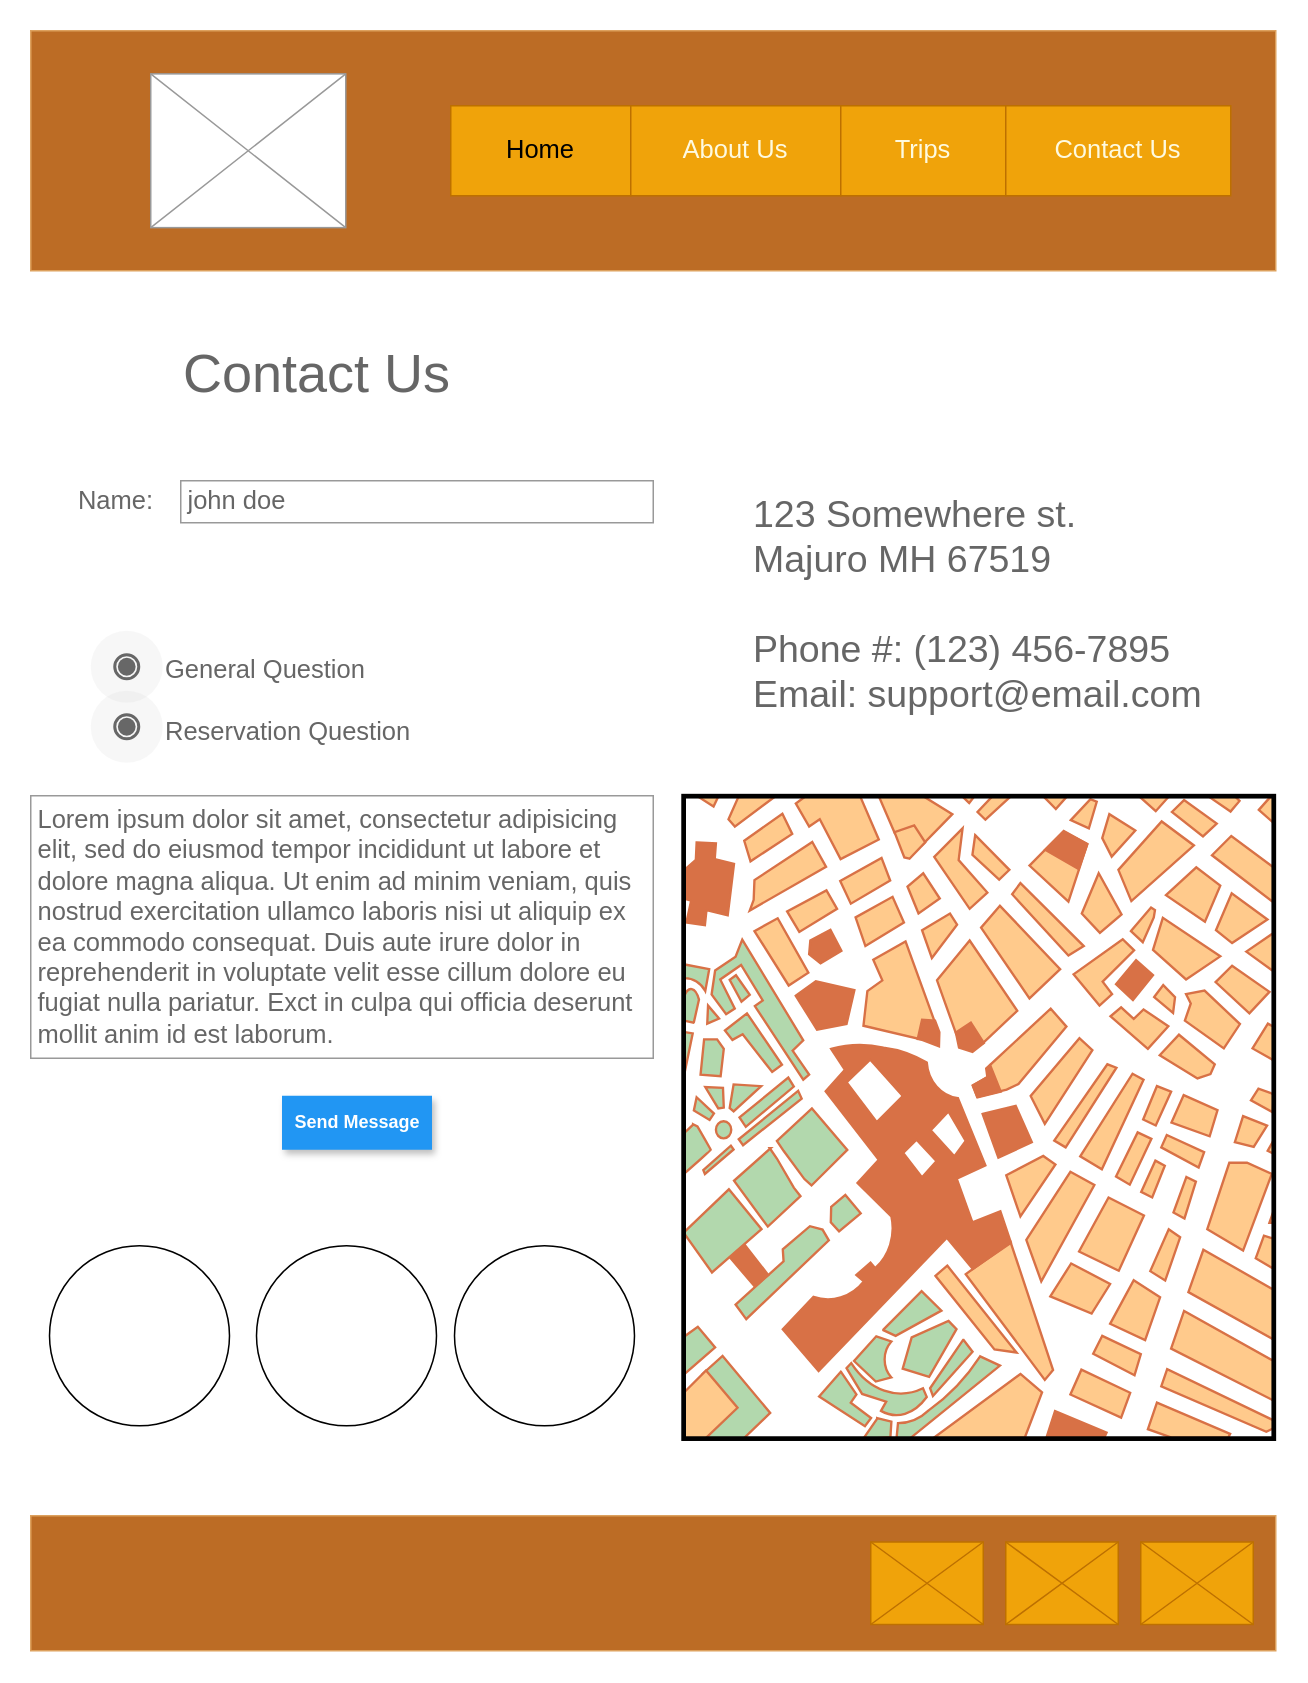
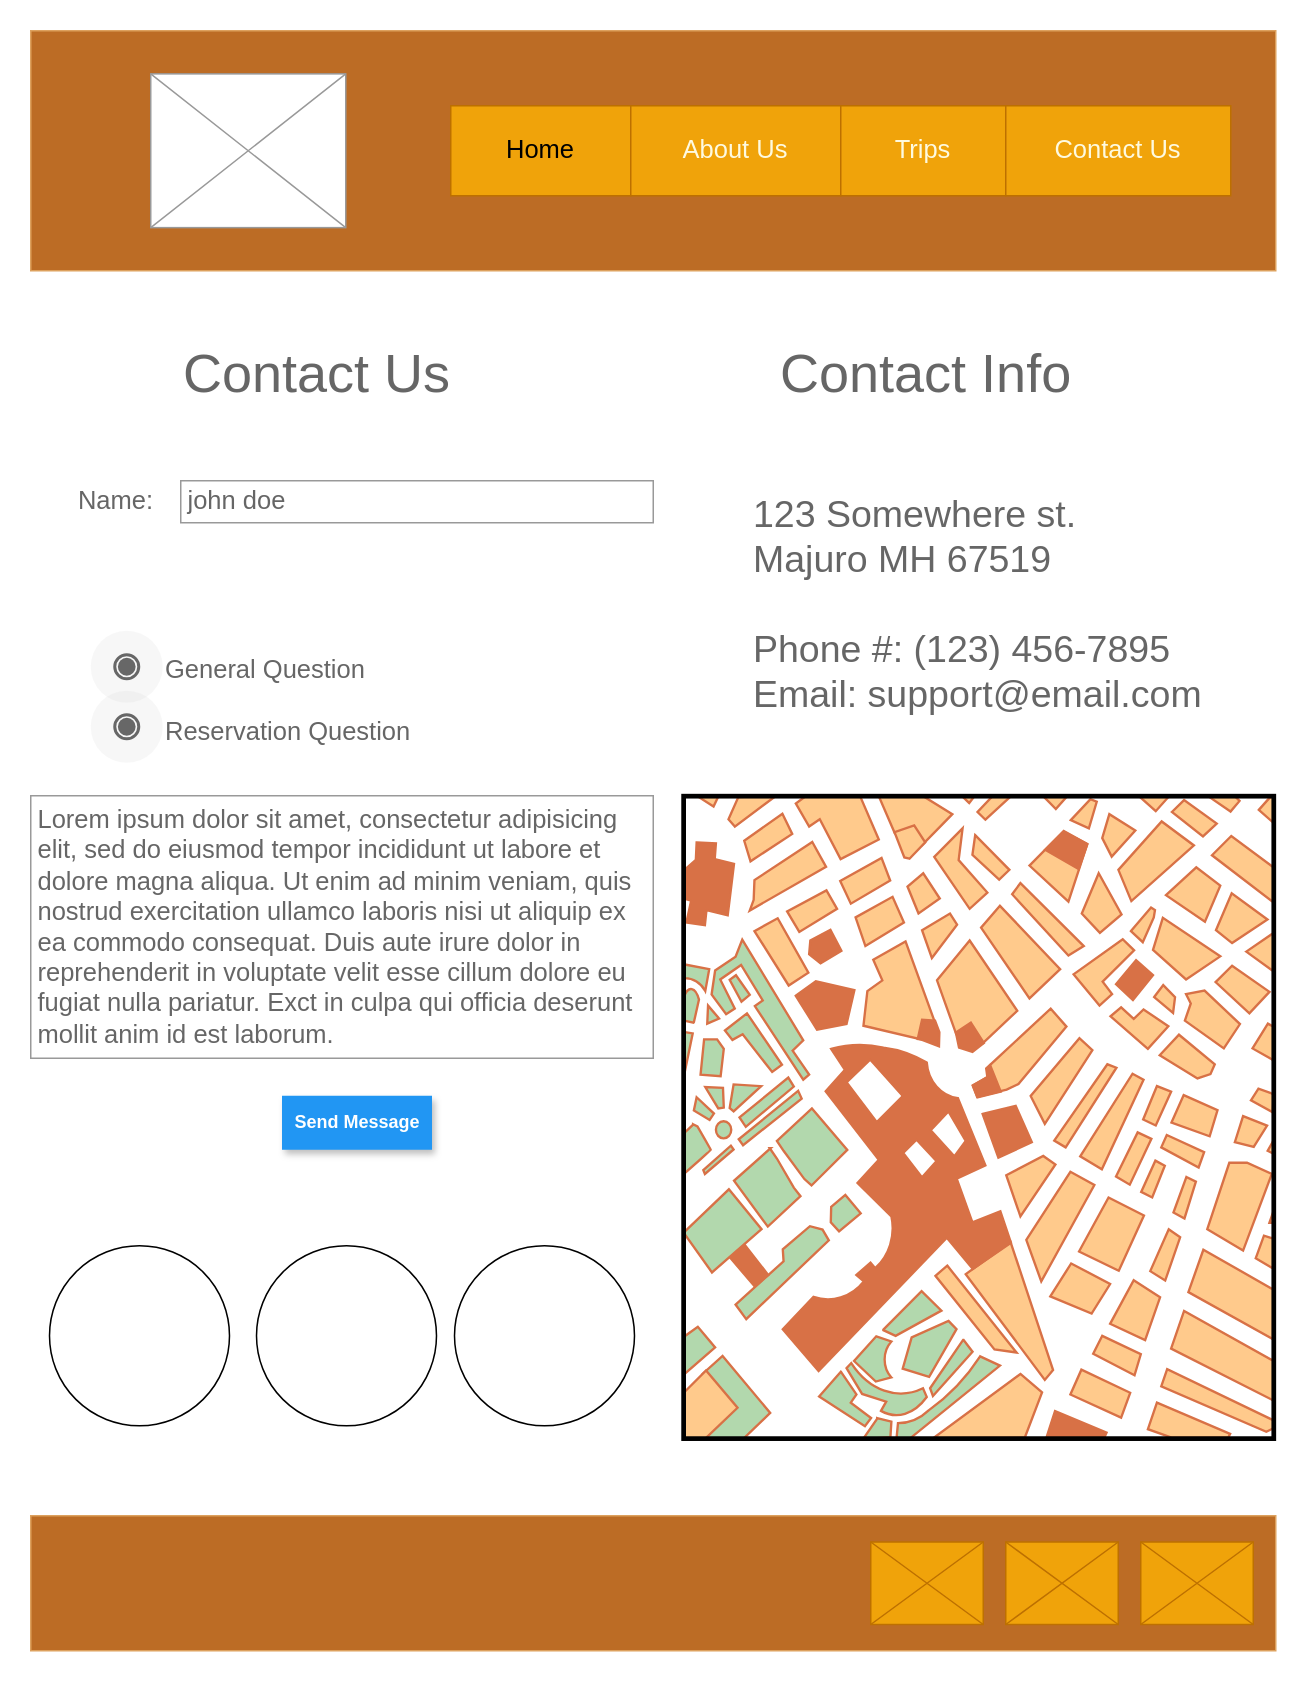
none -> (927, 376)
